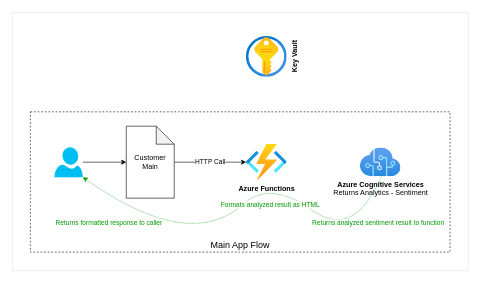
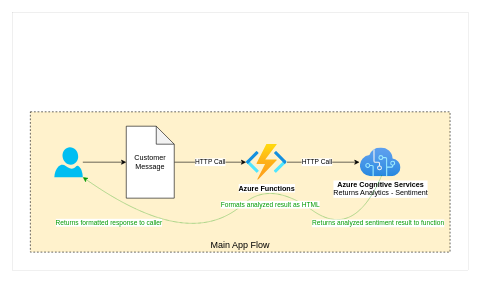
(267, 57) -> none
(150, 162) -> (150, 162)
none -> (321, 162)
(240, 182) -> (240, 182)
